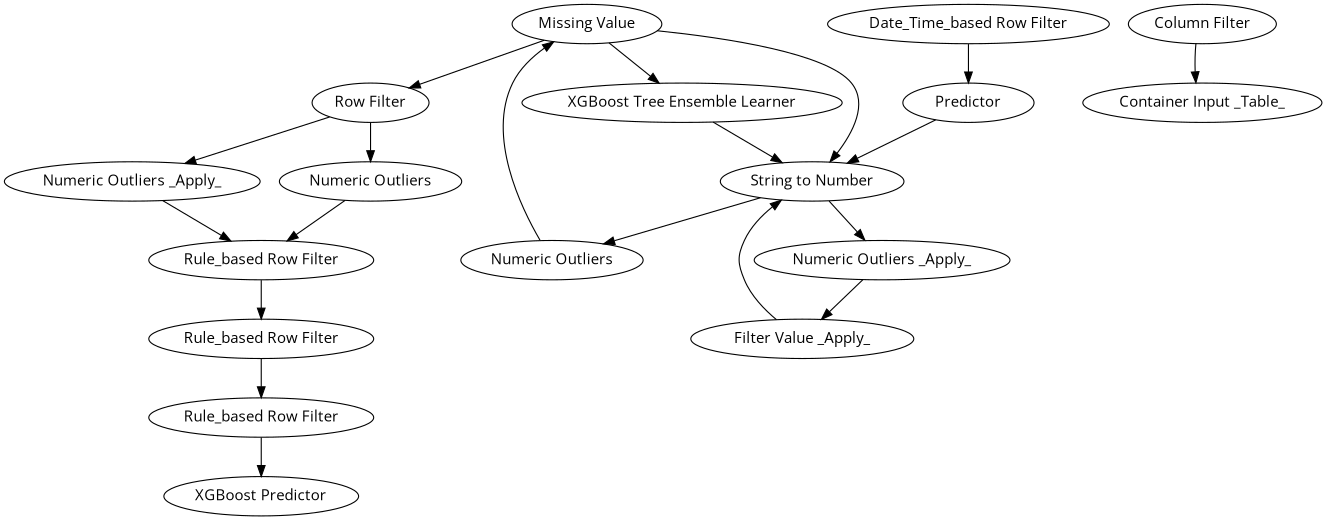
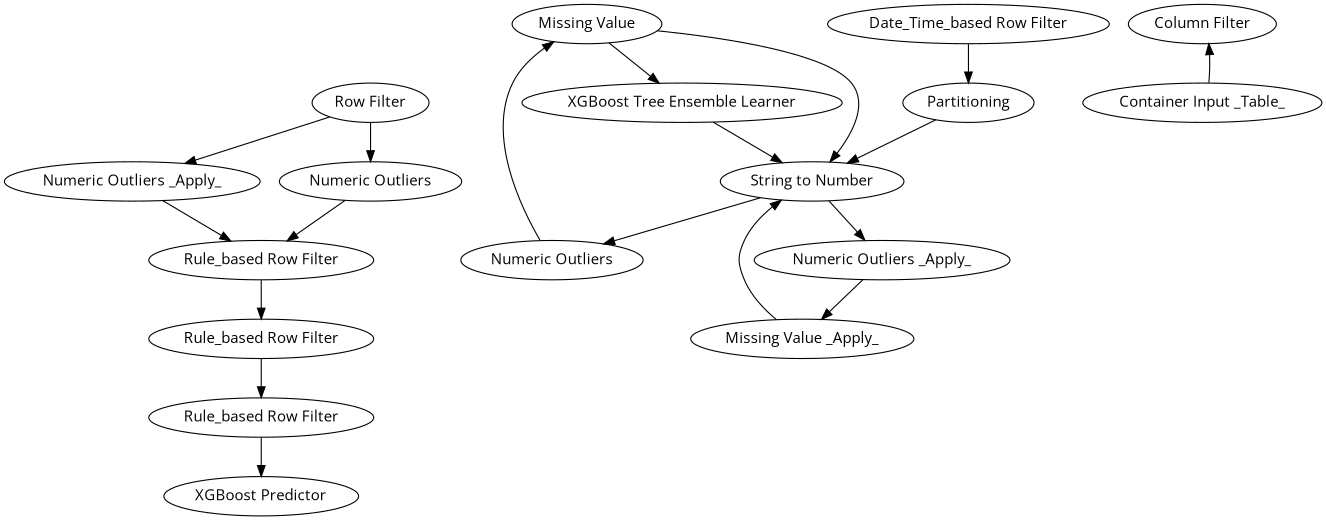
(1195, 58) -> (1210, 69)
(482, 62) -> none
(968, 103) -> (968, 103)
(802, 339) -> (802, 339)
